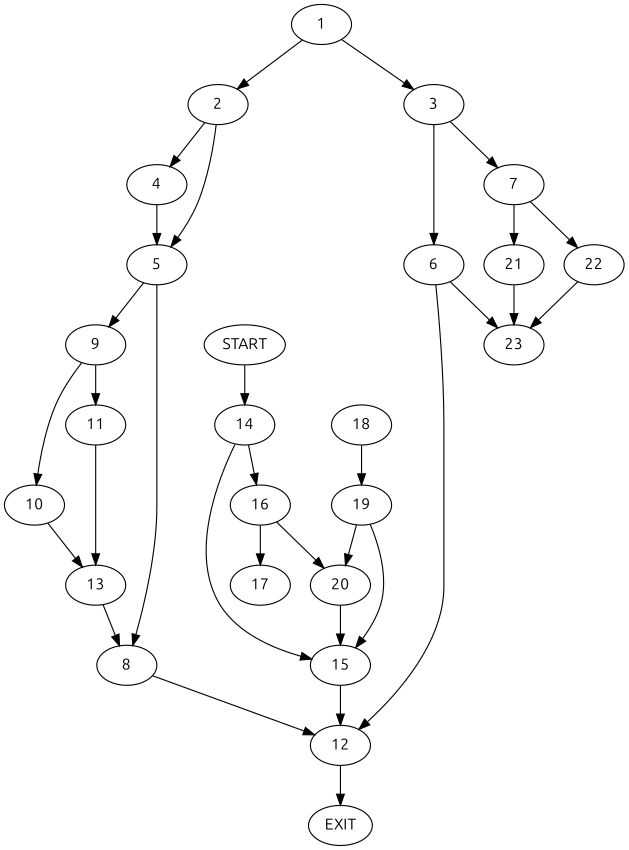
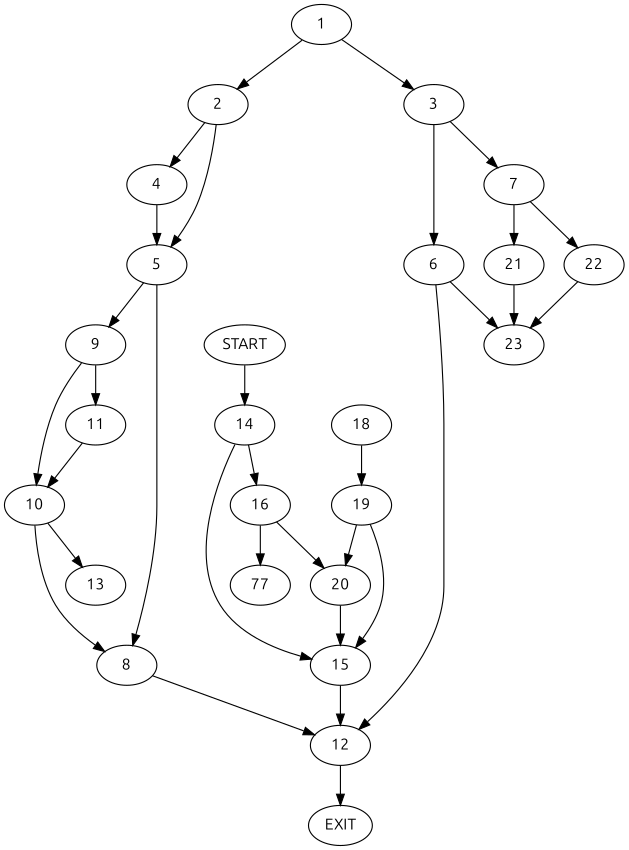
(96, 499) -> (69, 461)
(260, 585) -> (260, 585)
(109, 620) -> (50, 593)
